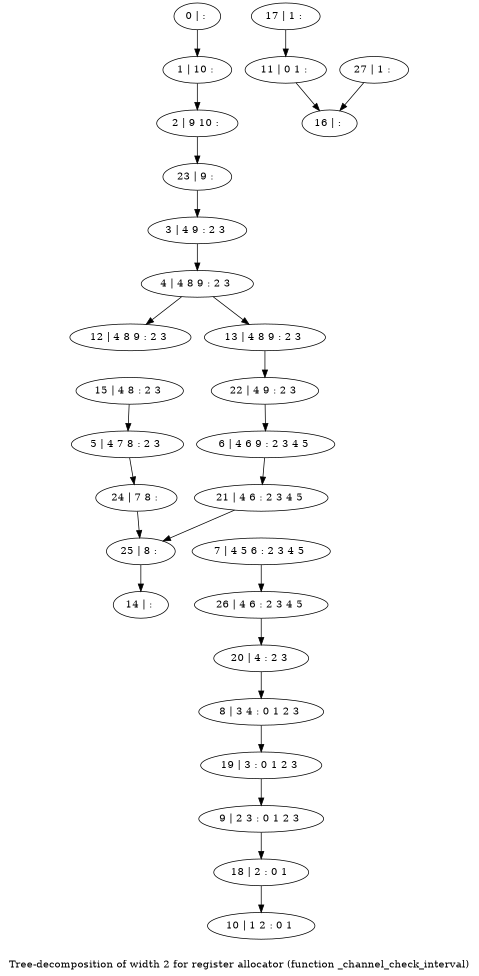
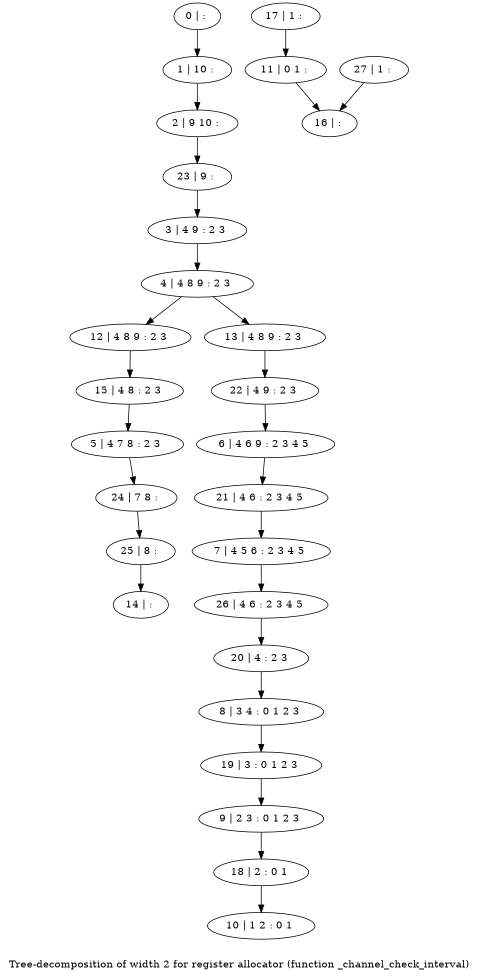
none -> (130, 360)
(202, 524) -> (261, 521)
